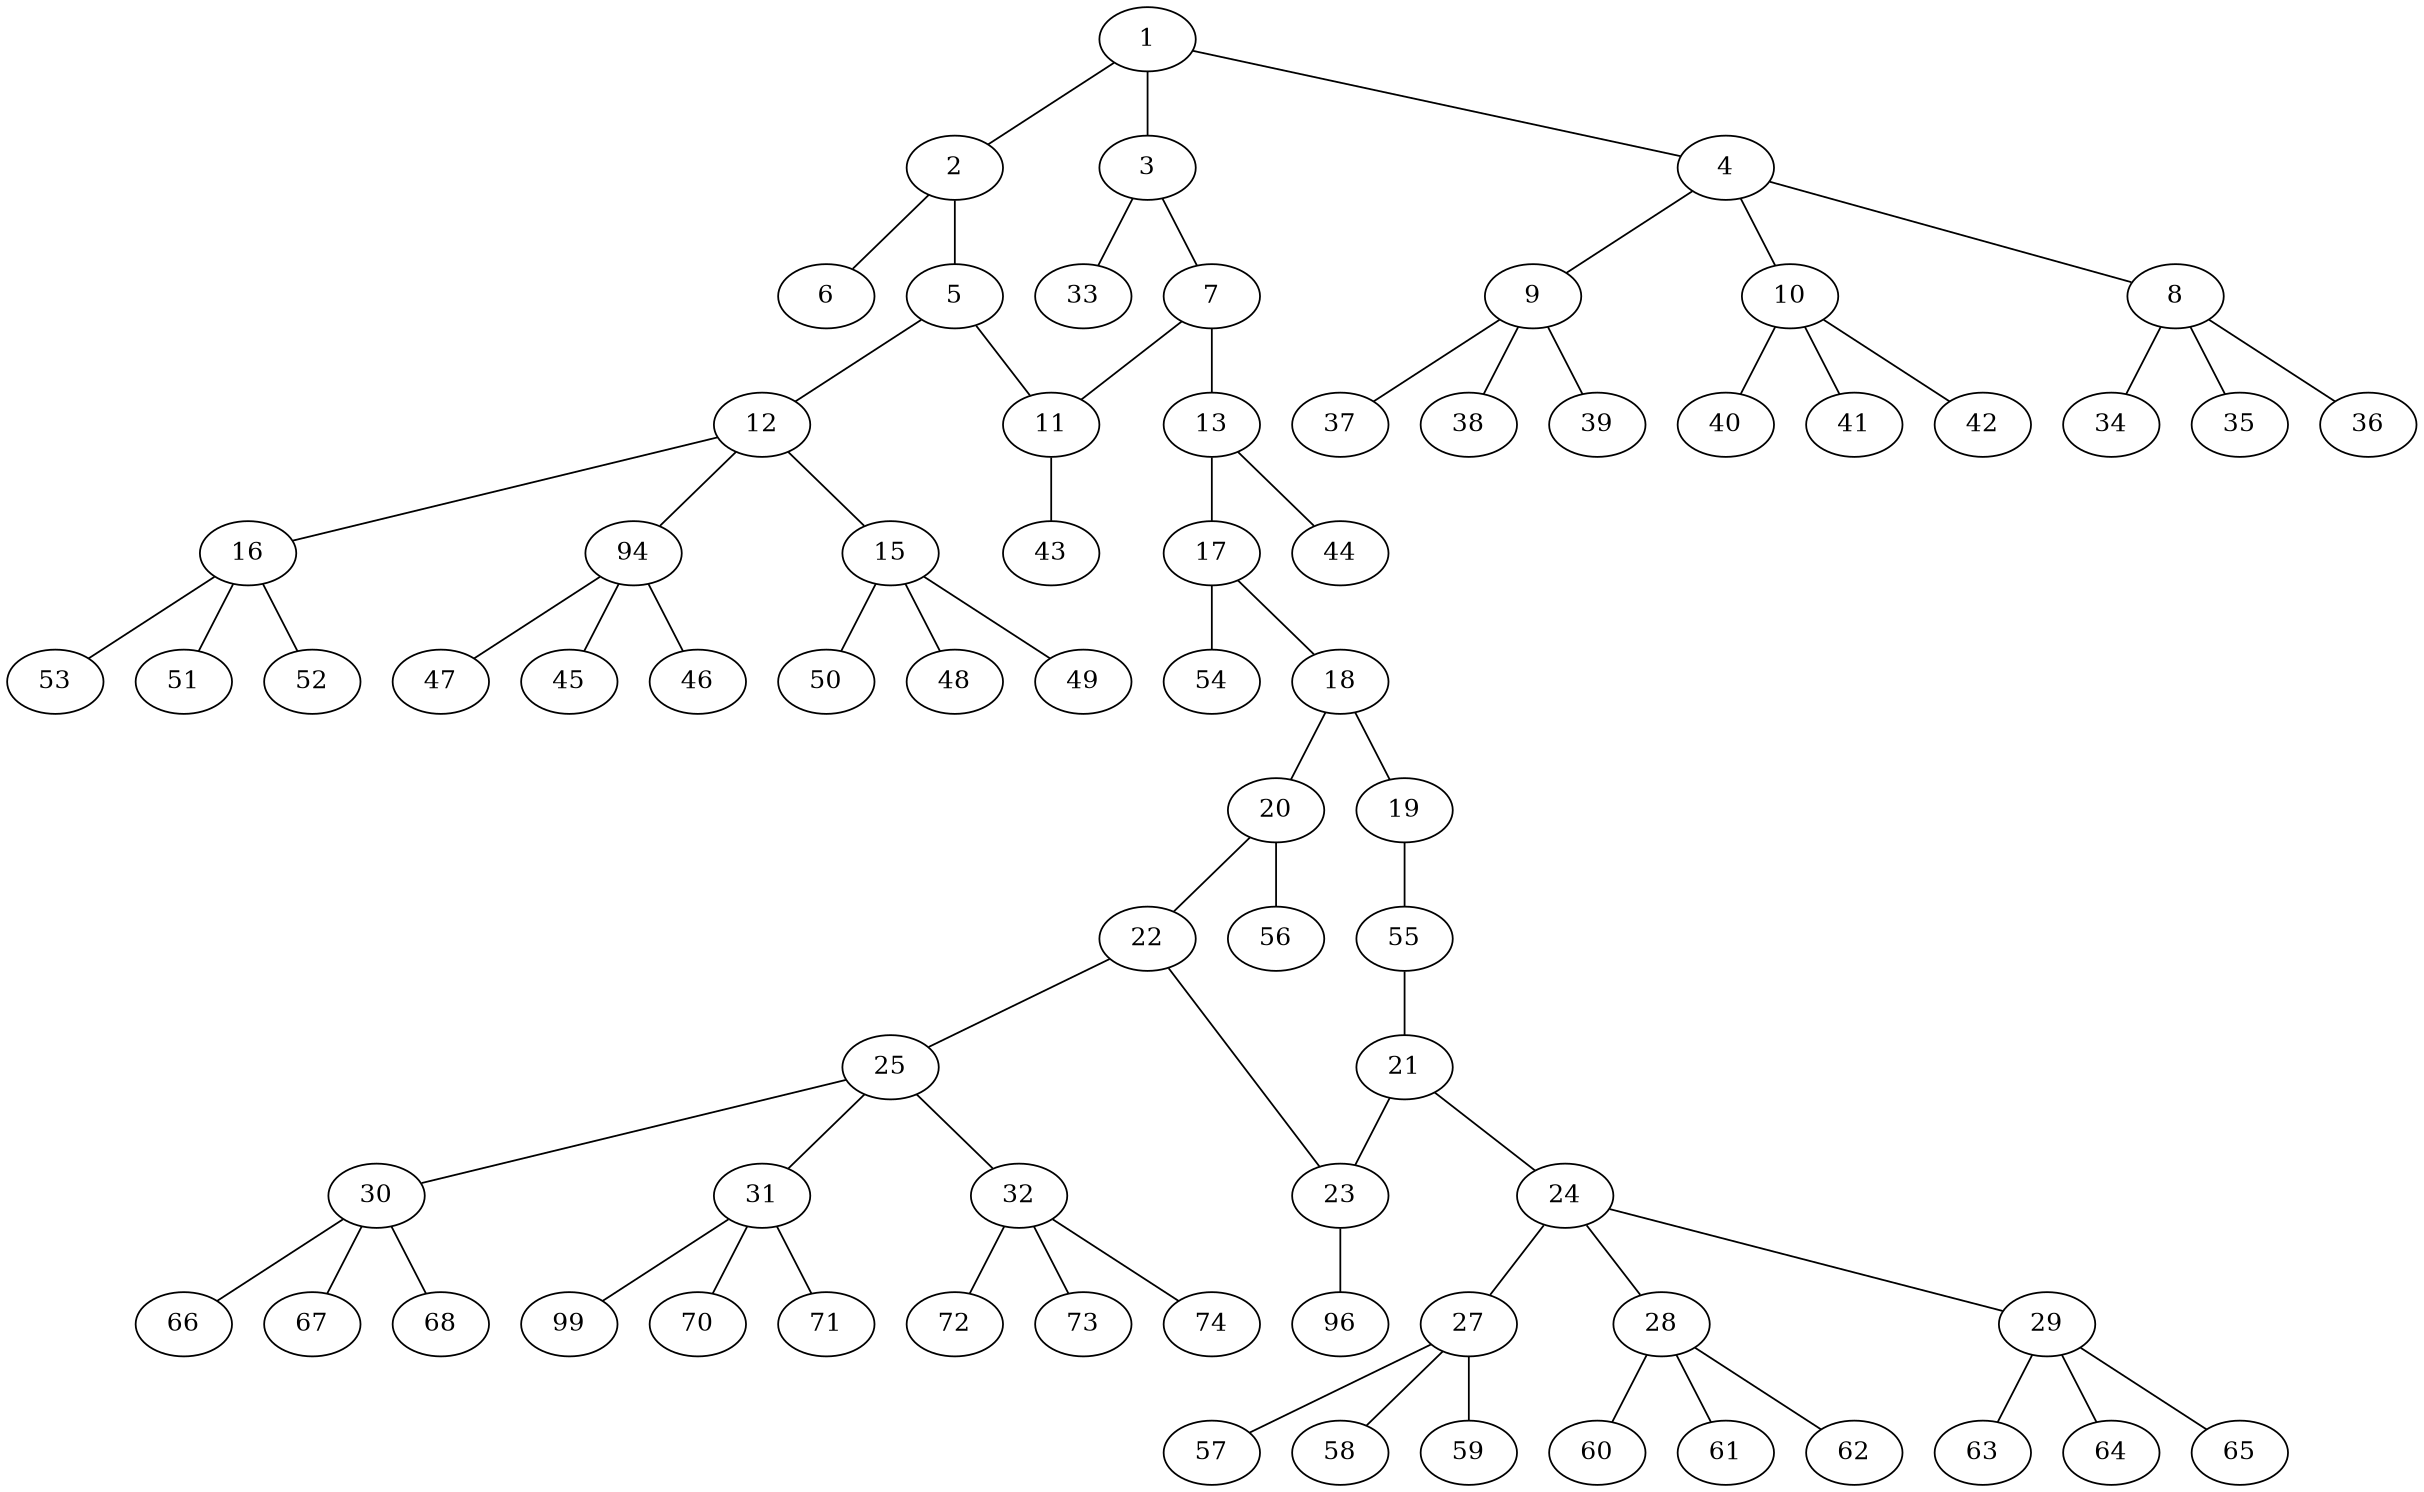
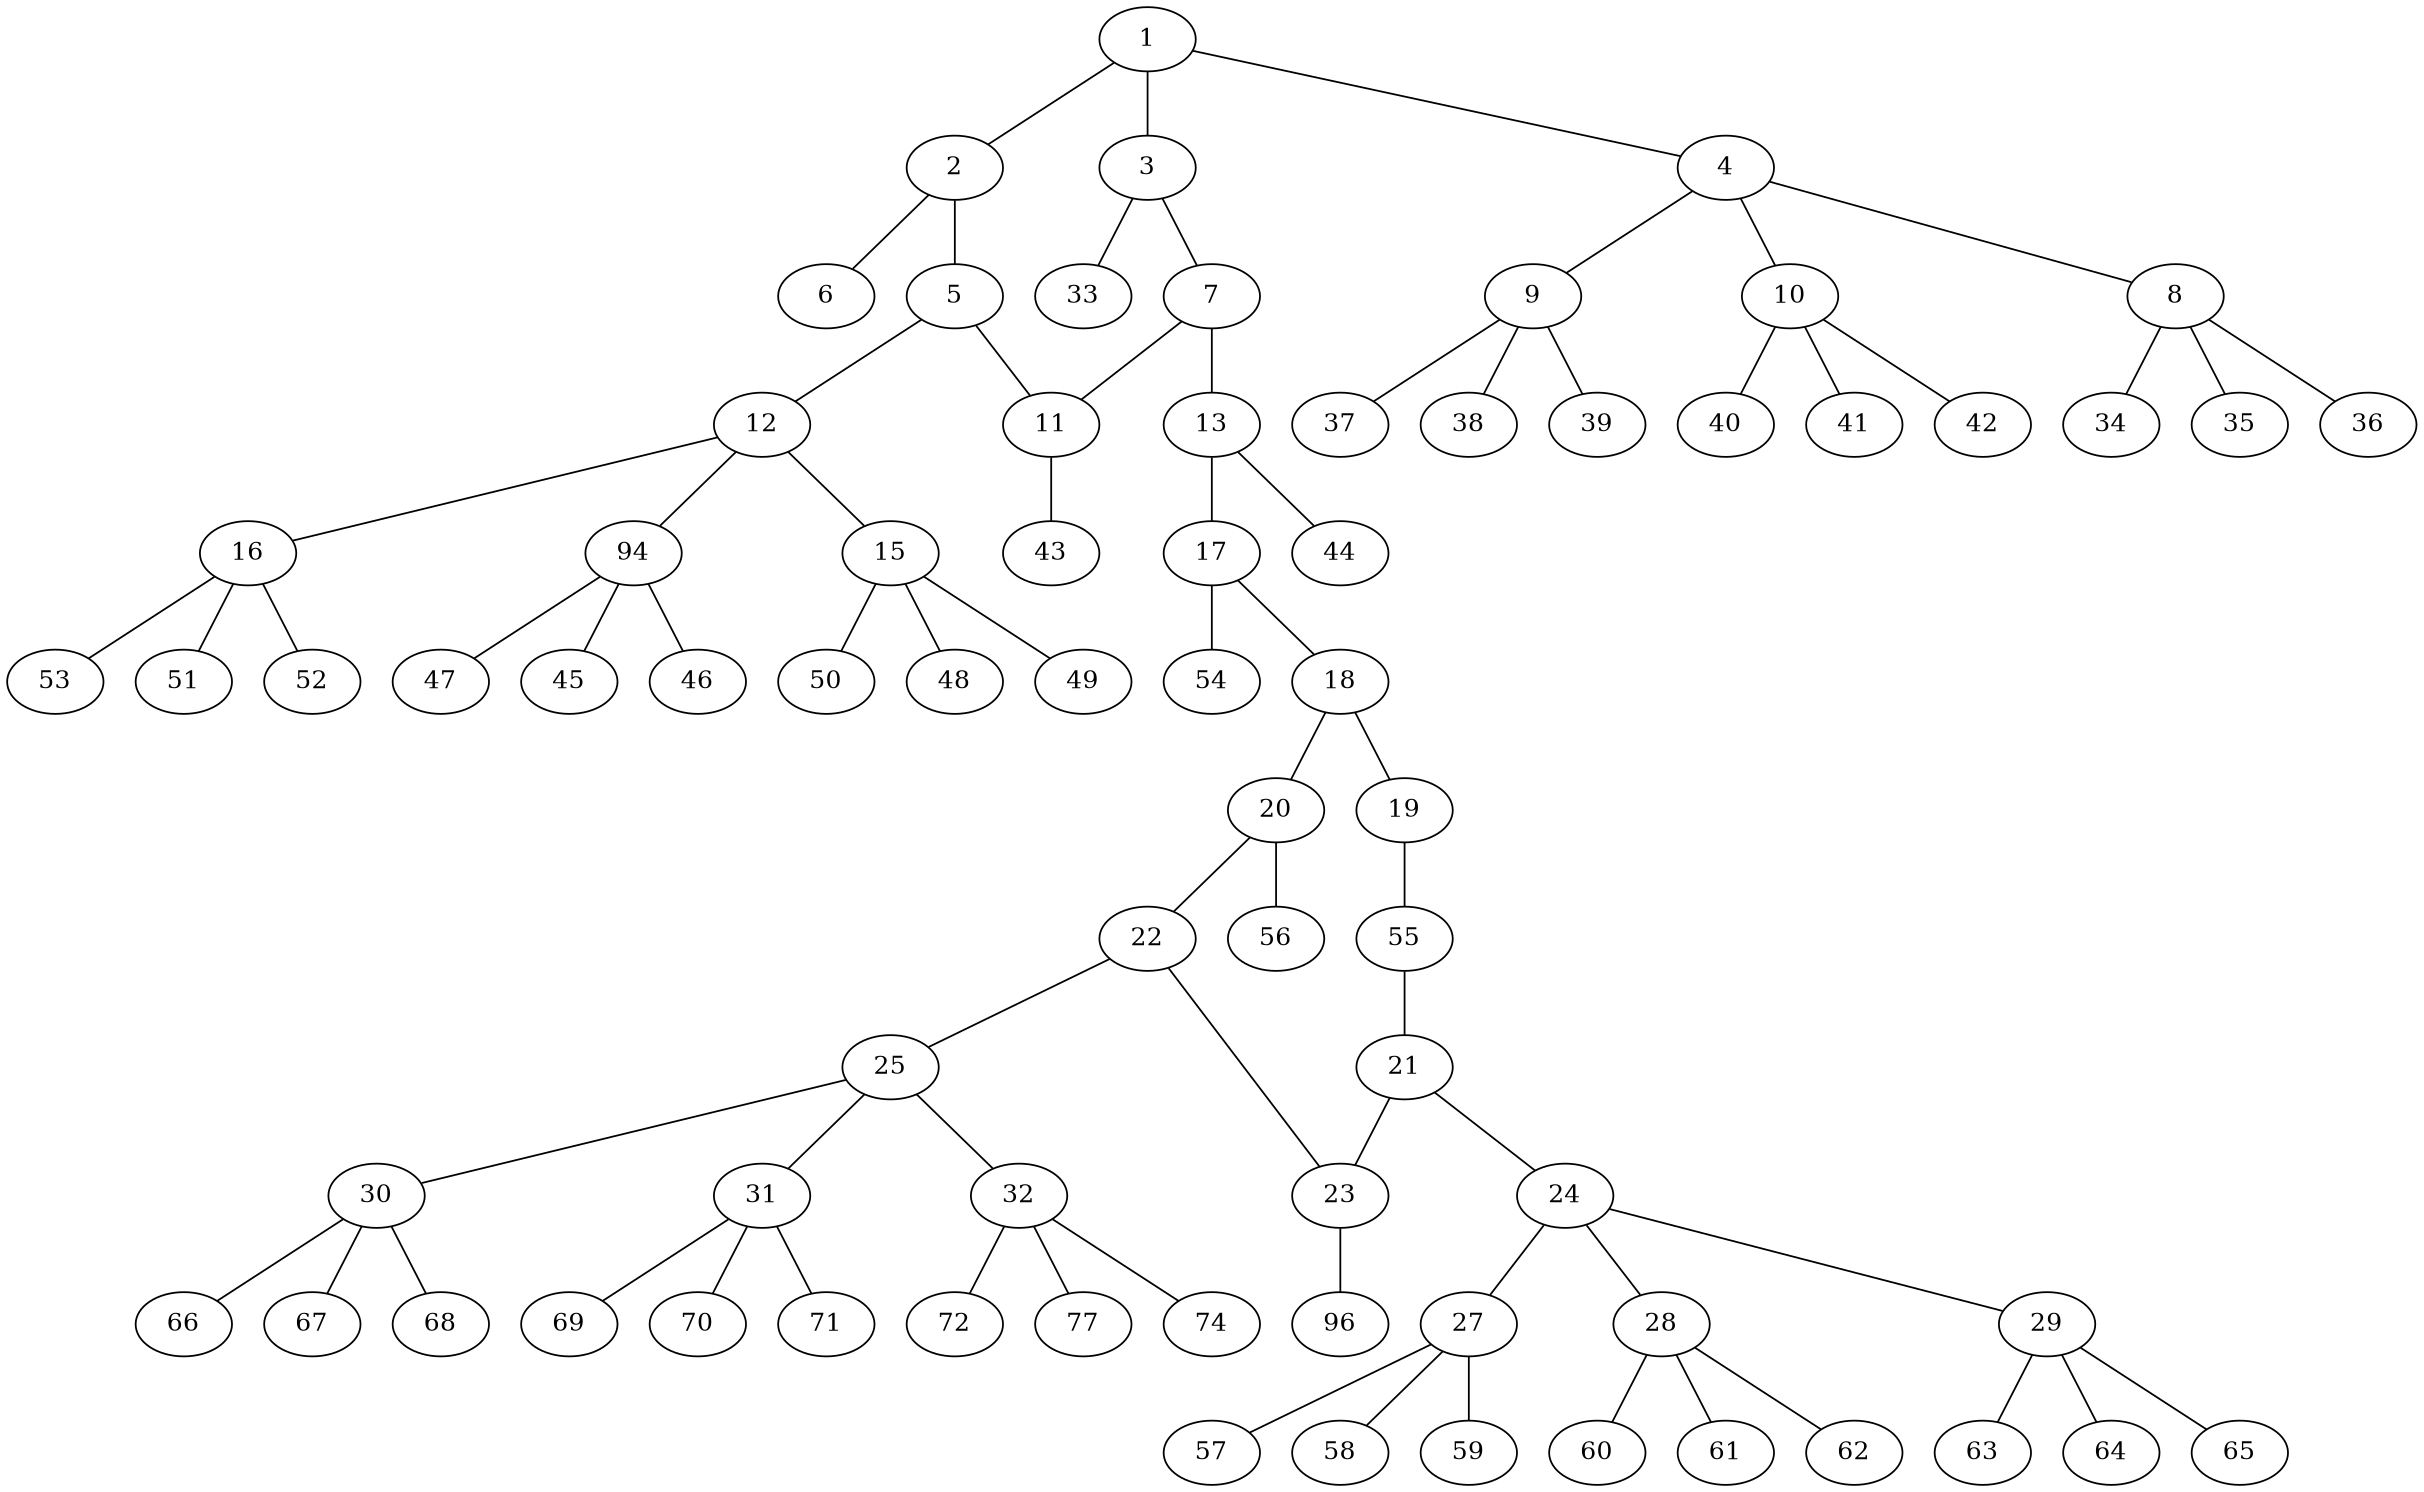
(569, 1324) -> (569, 1324)
(1083, 1324) -> (1083, 1324)
